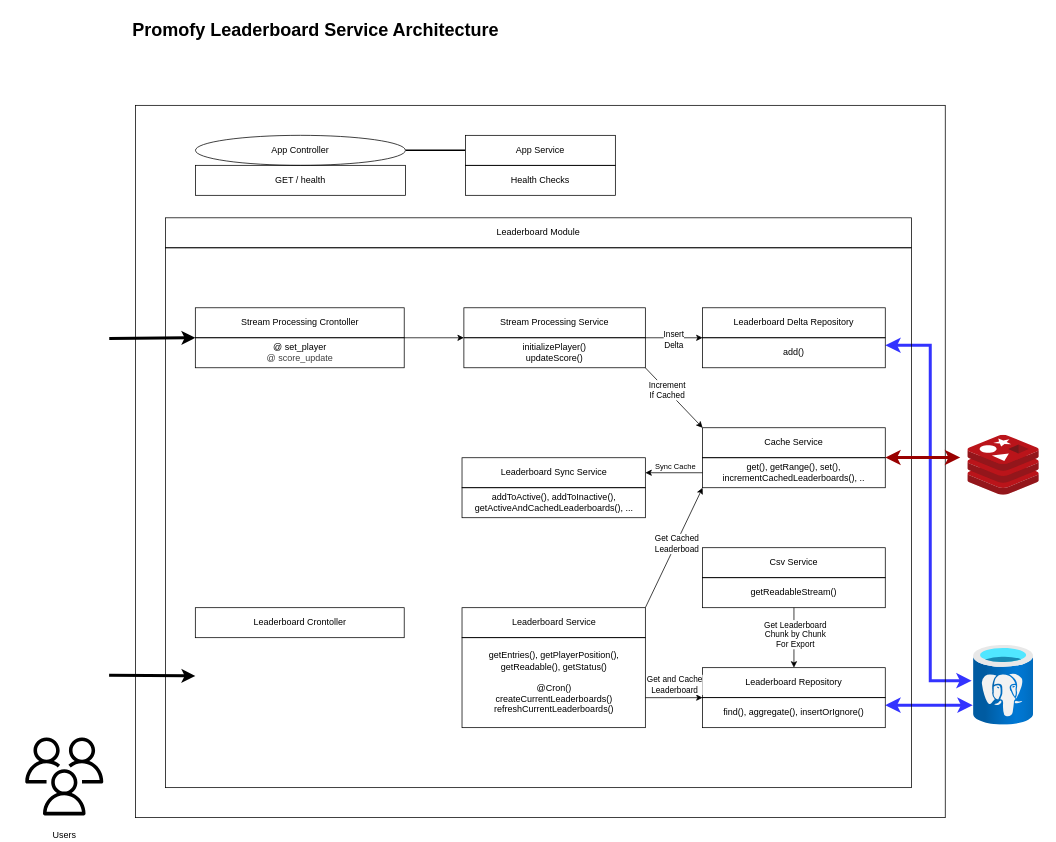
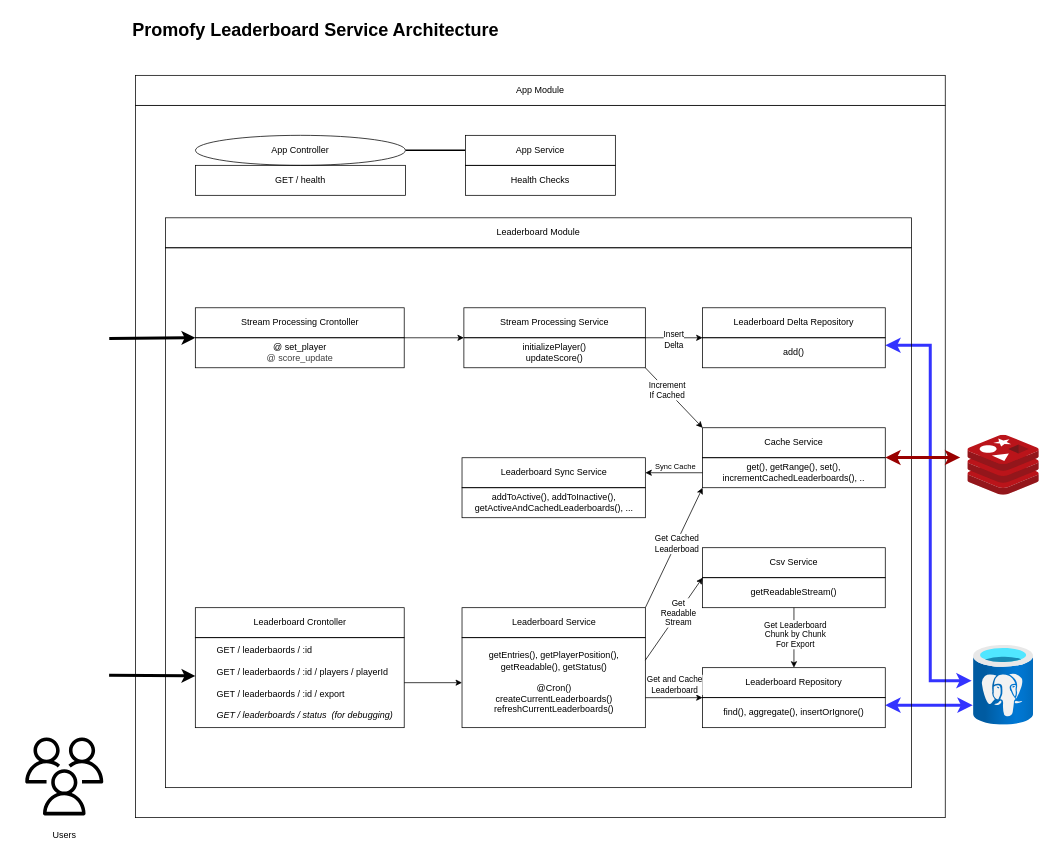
none -> (540, 90)
none -> (672, 621)
none -> (300, 683)
none -> (430, 683)
